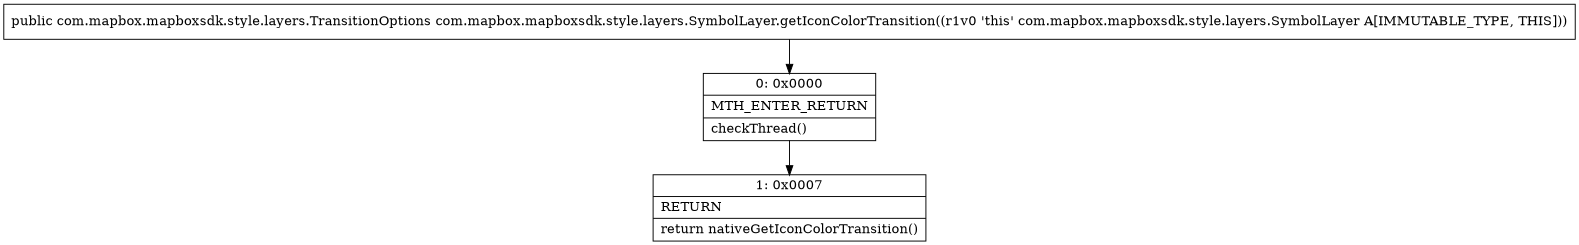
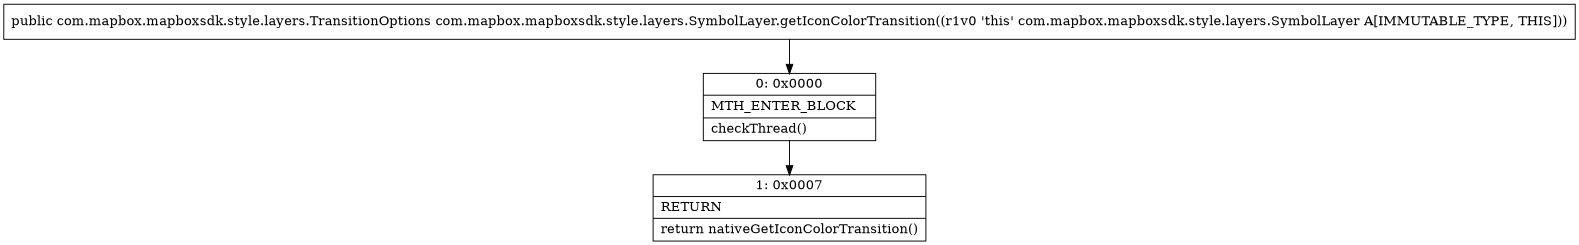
(790, 106) -> (784, 106)
